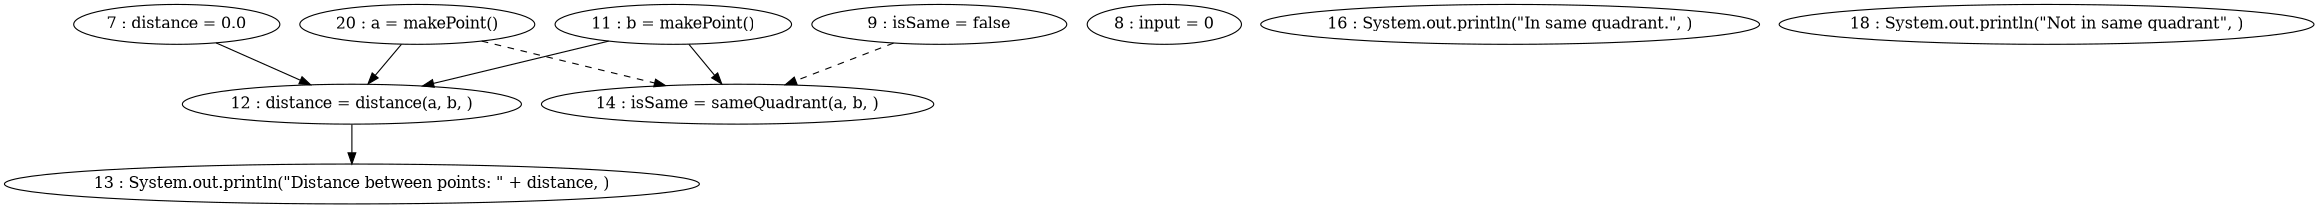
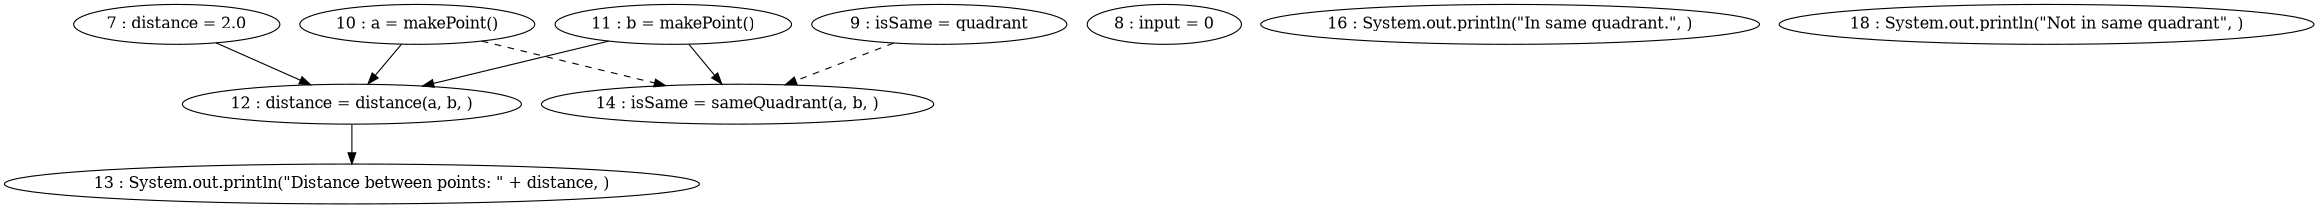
(177, 24) -> (177, 24)
(417, 24) -> (417, 24)
(939, 24) -> (939, 24)
